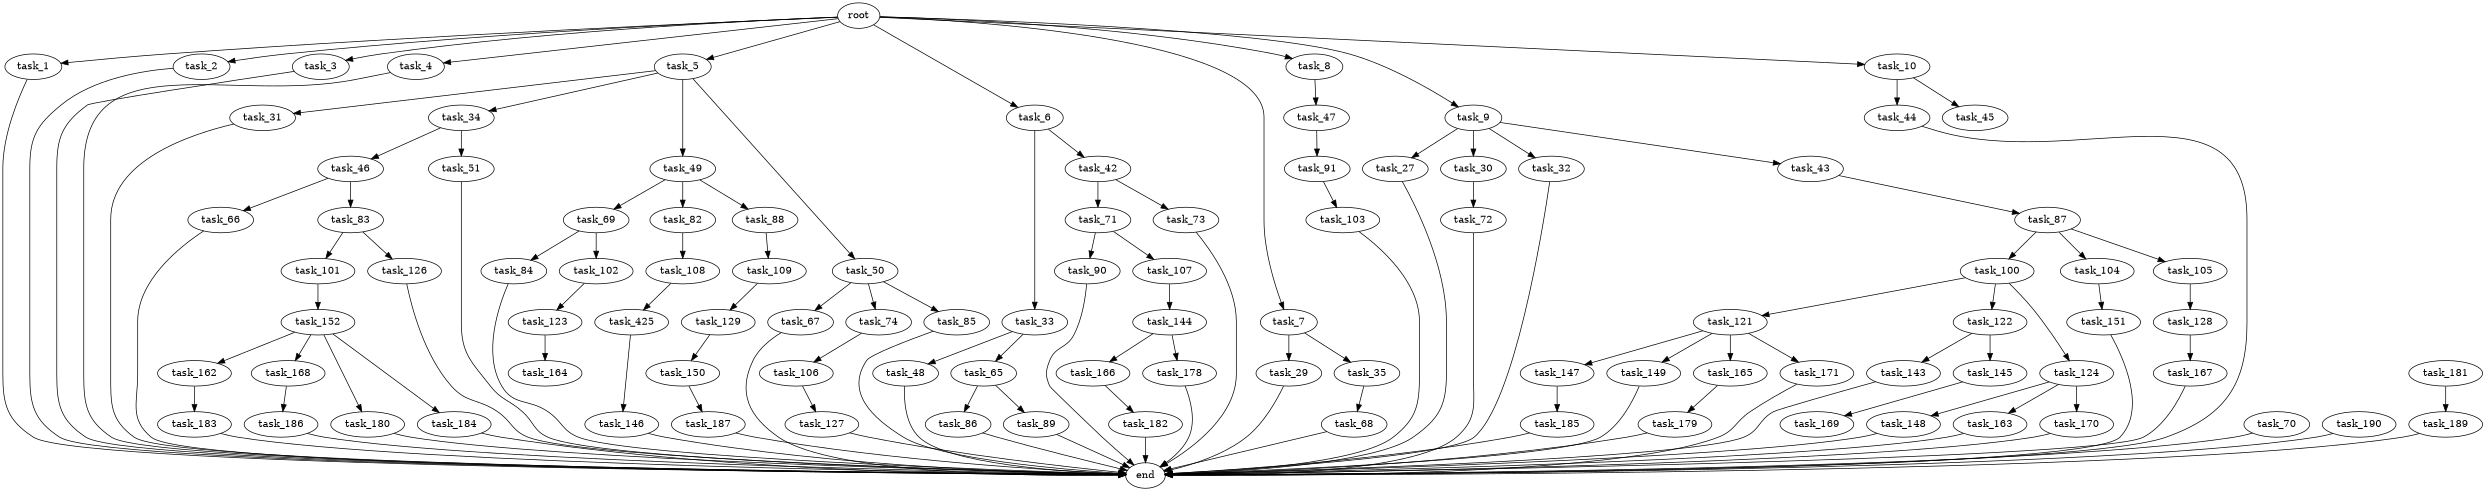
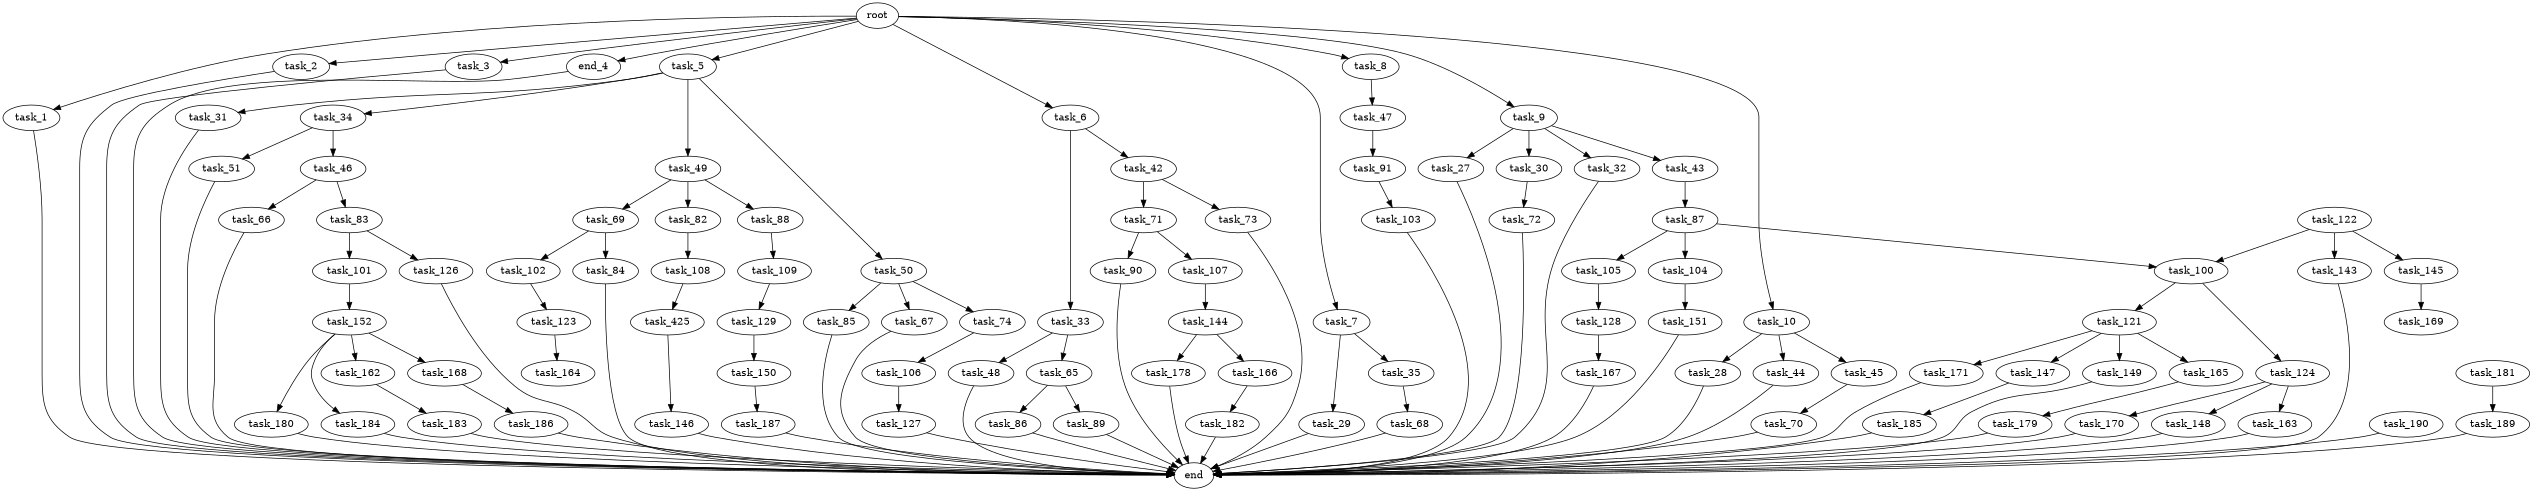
(416, 67) -> (594, 67)
(1994, 293) -> (2266, 244)
none -> (1708, 373)
none -> (1827, 397)
